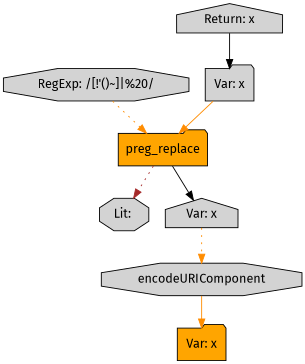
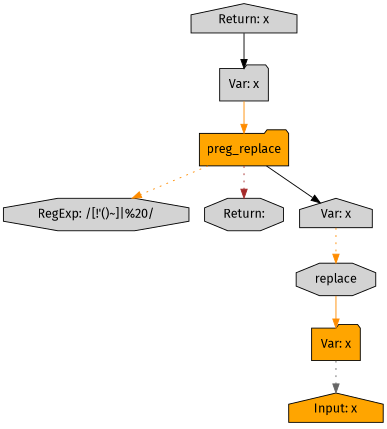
(126, 114) -> (174, 180)
(124, 215) -> (244, 215)
(202, 279) -> (336, 279)
none -> (336, 409)
